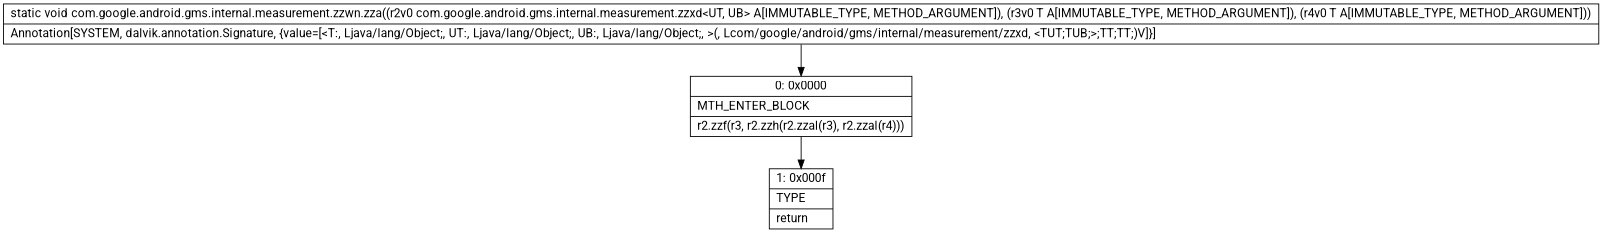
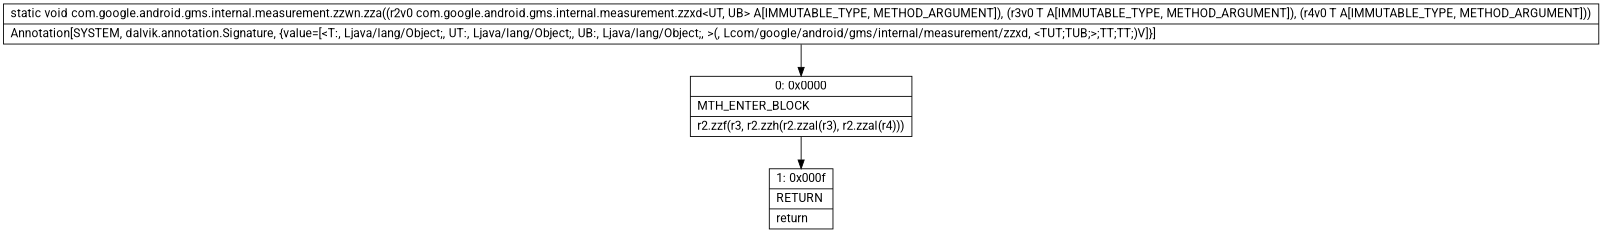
(791, 198) -> (800, 198)
